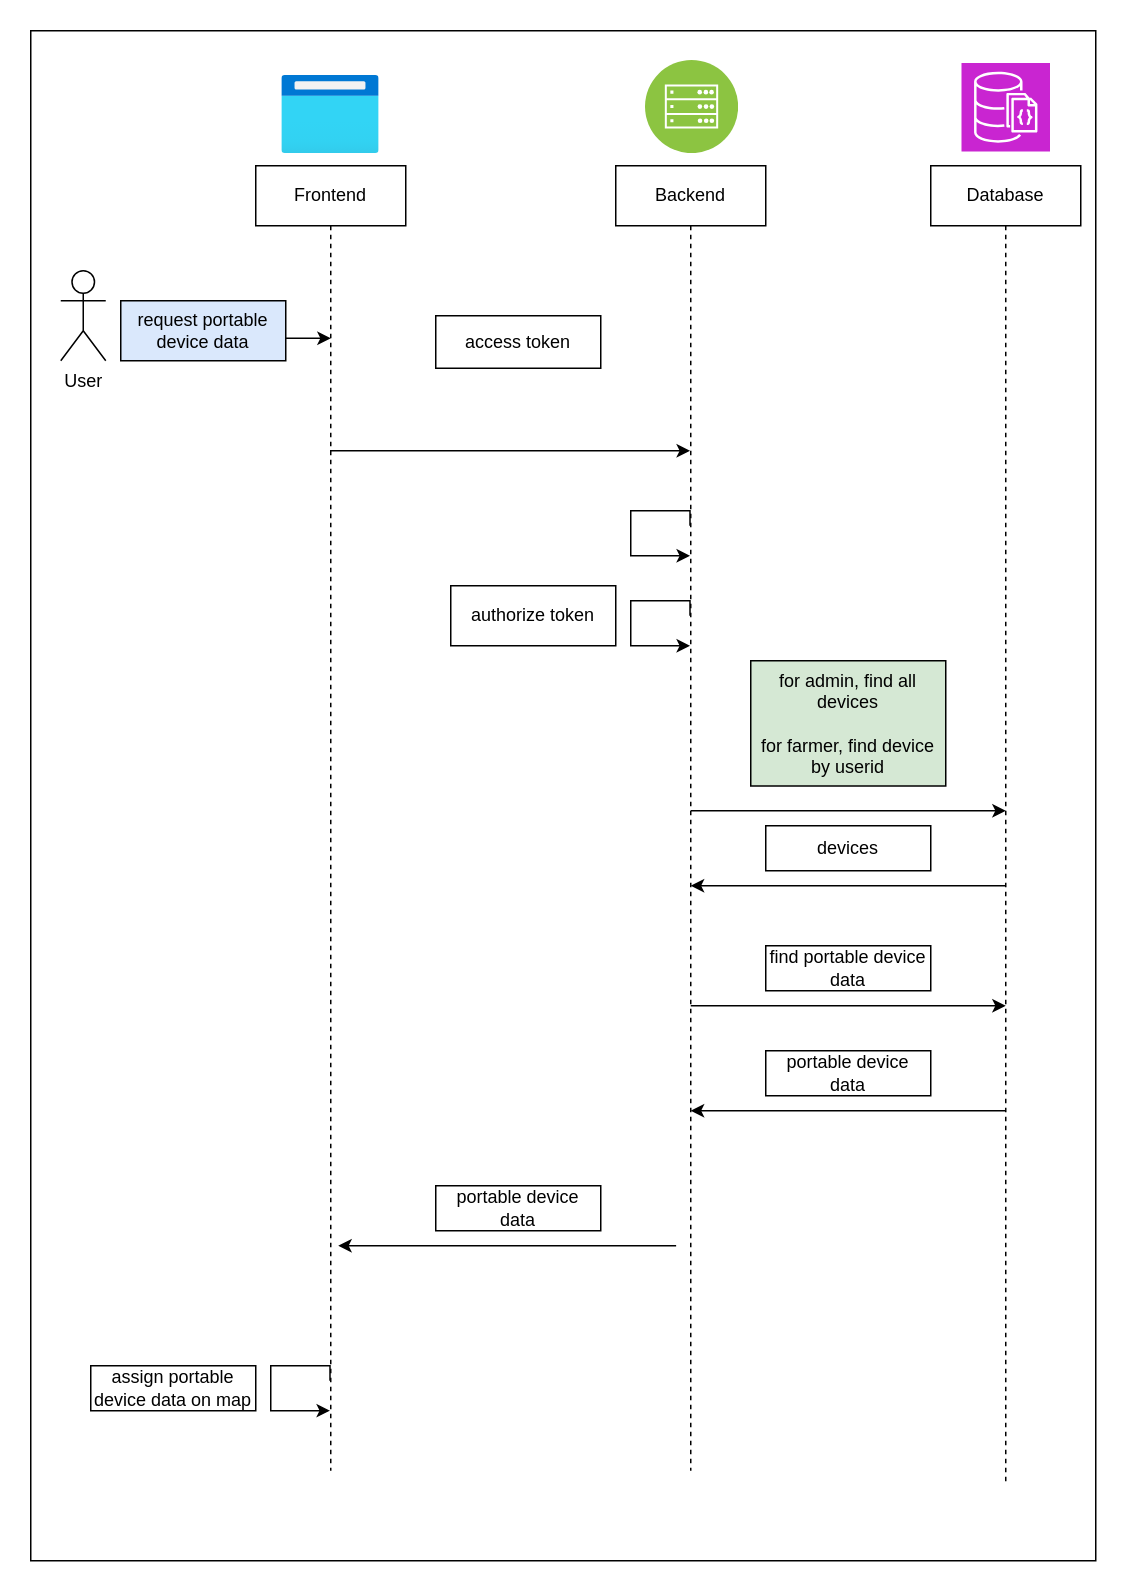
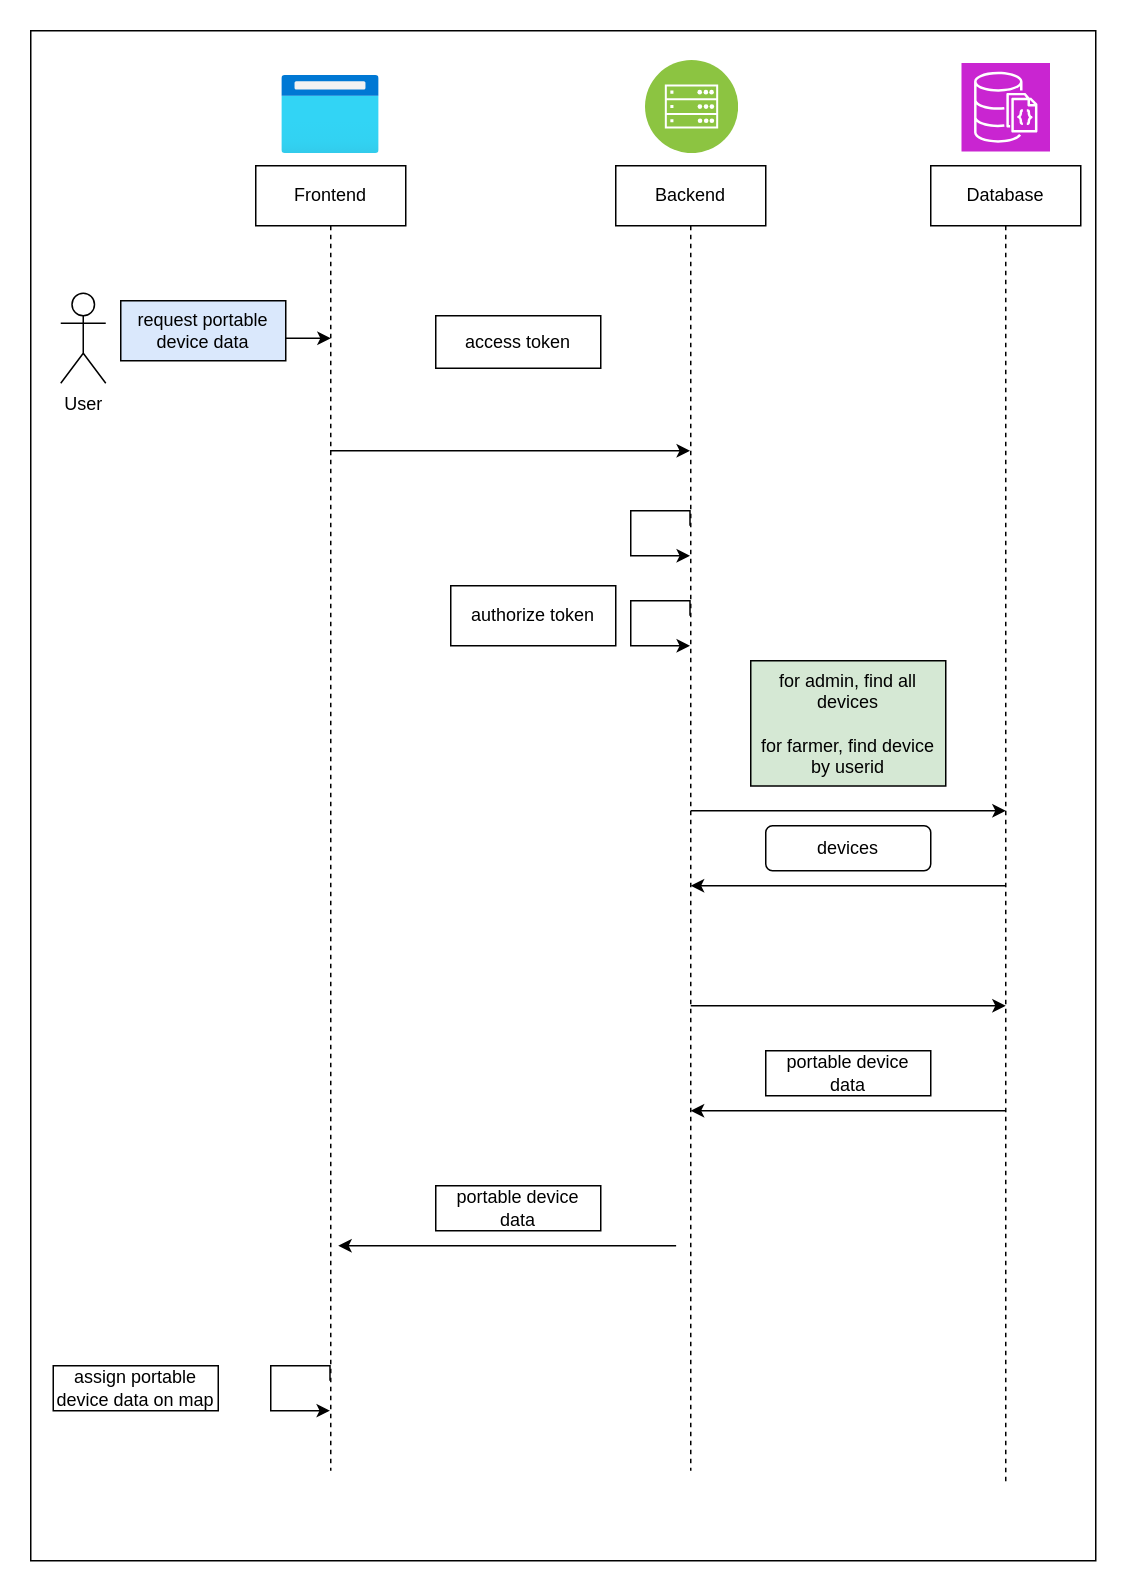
(83, 316) -> (83, 338)
(848, 848) -> (848, 848)
(848, 968) -> none
(173, 1388) -> (136, 1388)
